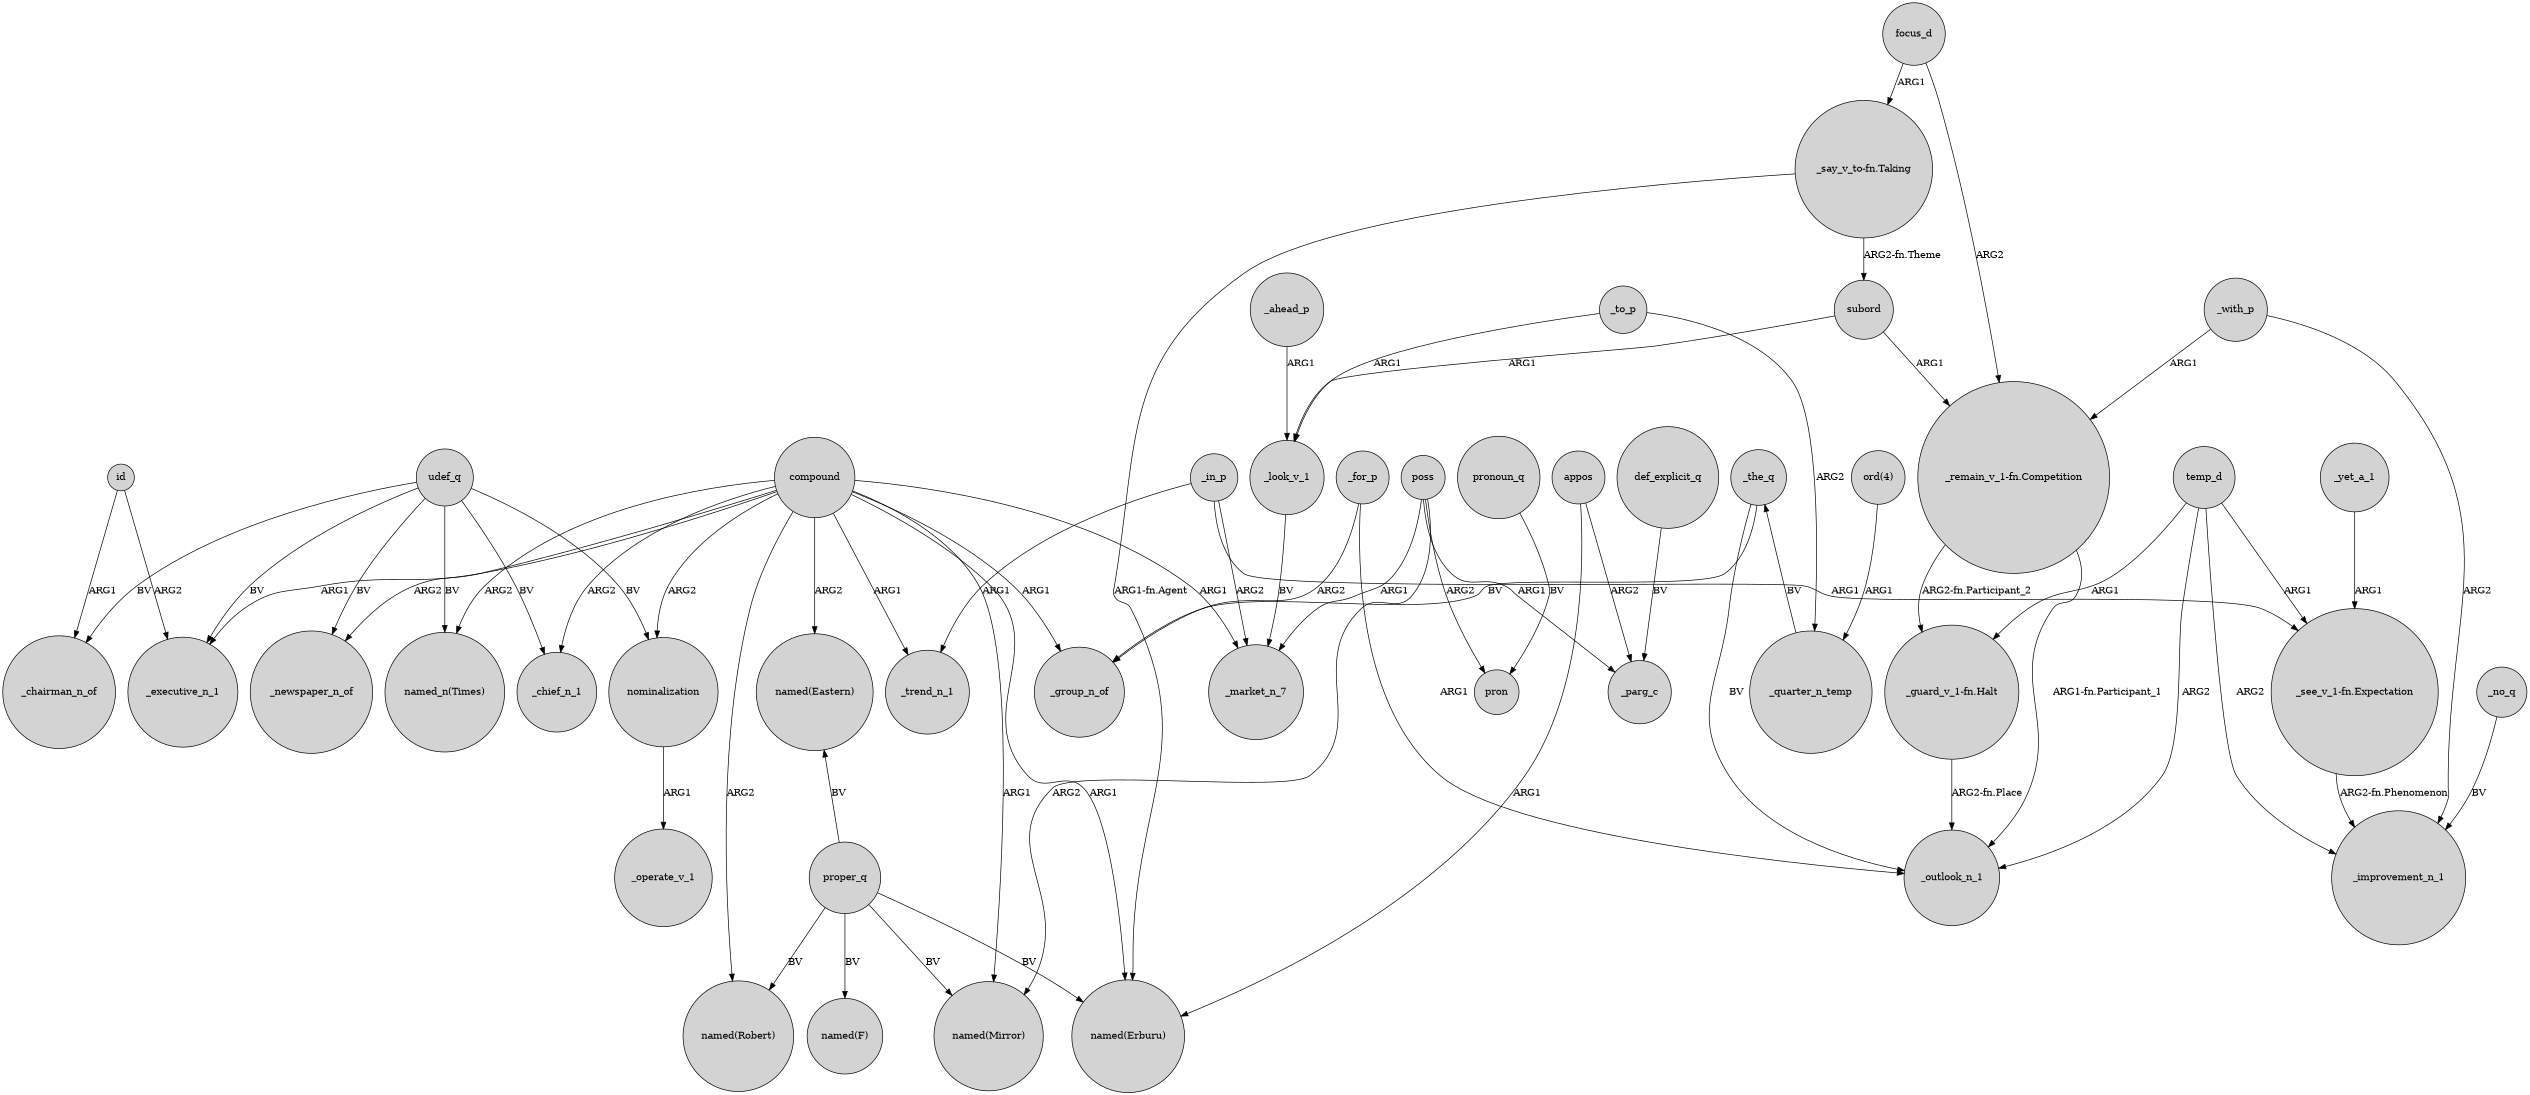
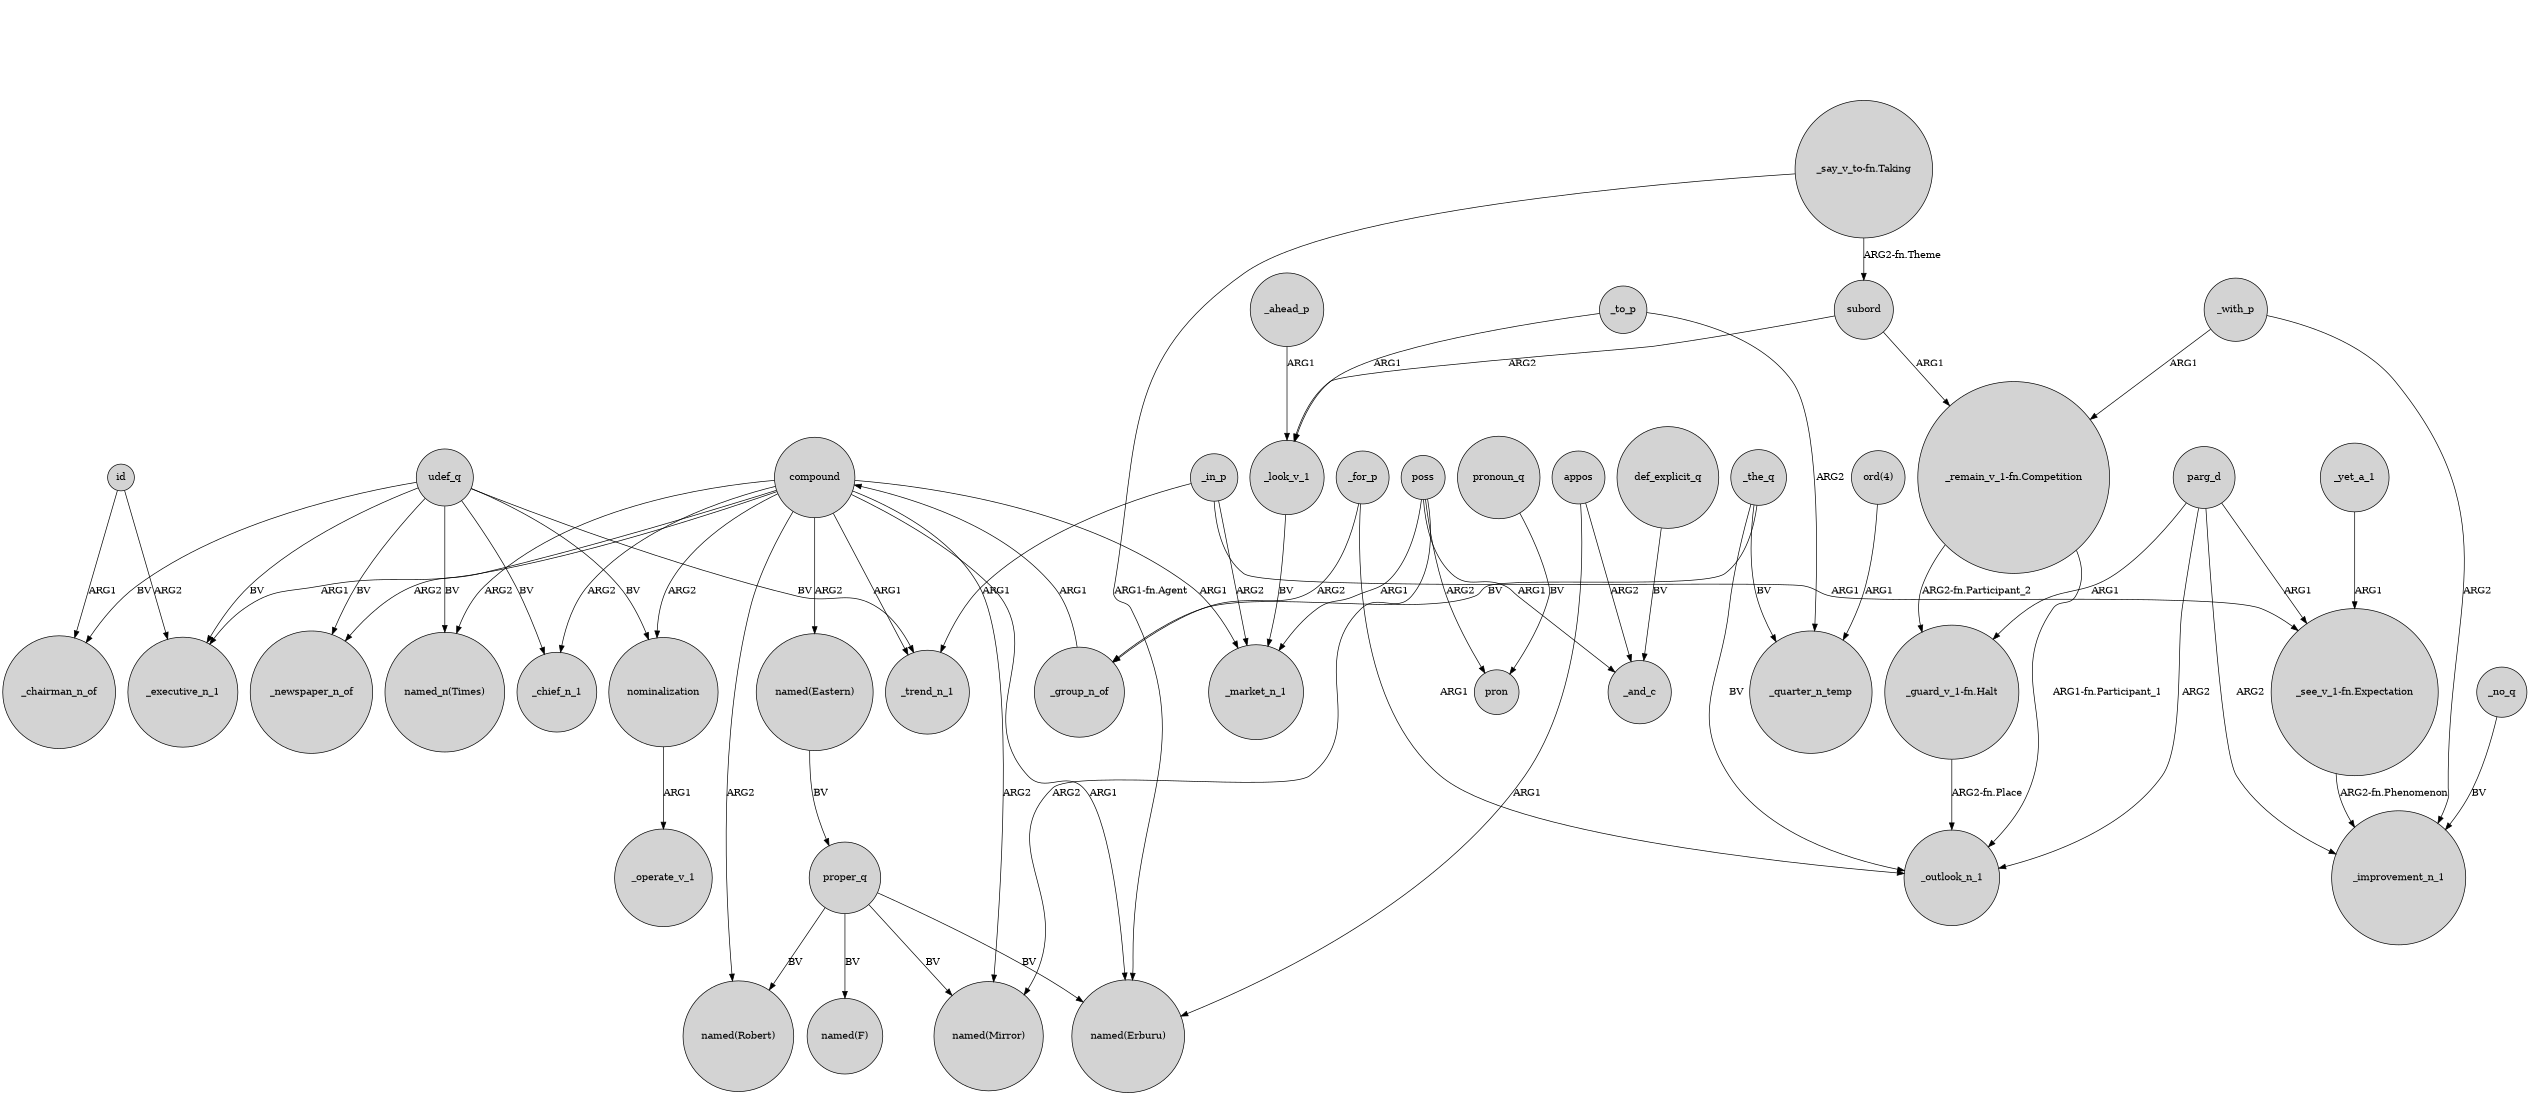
(1914, 34) -> none
(1522, 364) -> (1522, 364)
(2204, 477) -> (2204, 477)
(969, 551) -> (994, 537)
none -> (696, 568)
(1781, 572) -> (1752, 572)
(1256, 692) -> (1256, 692)
(1640, 692) -> (1640, 692)
(1017, 793) -> (1017, 793)
(832, 800) -> (813, 796)
